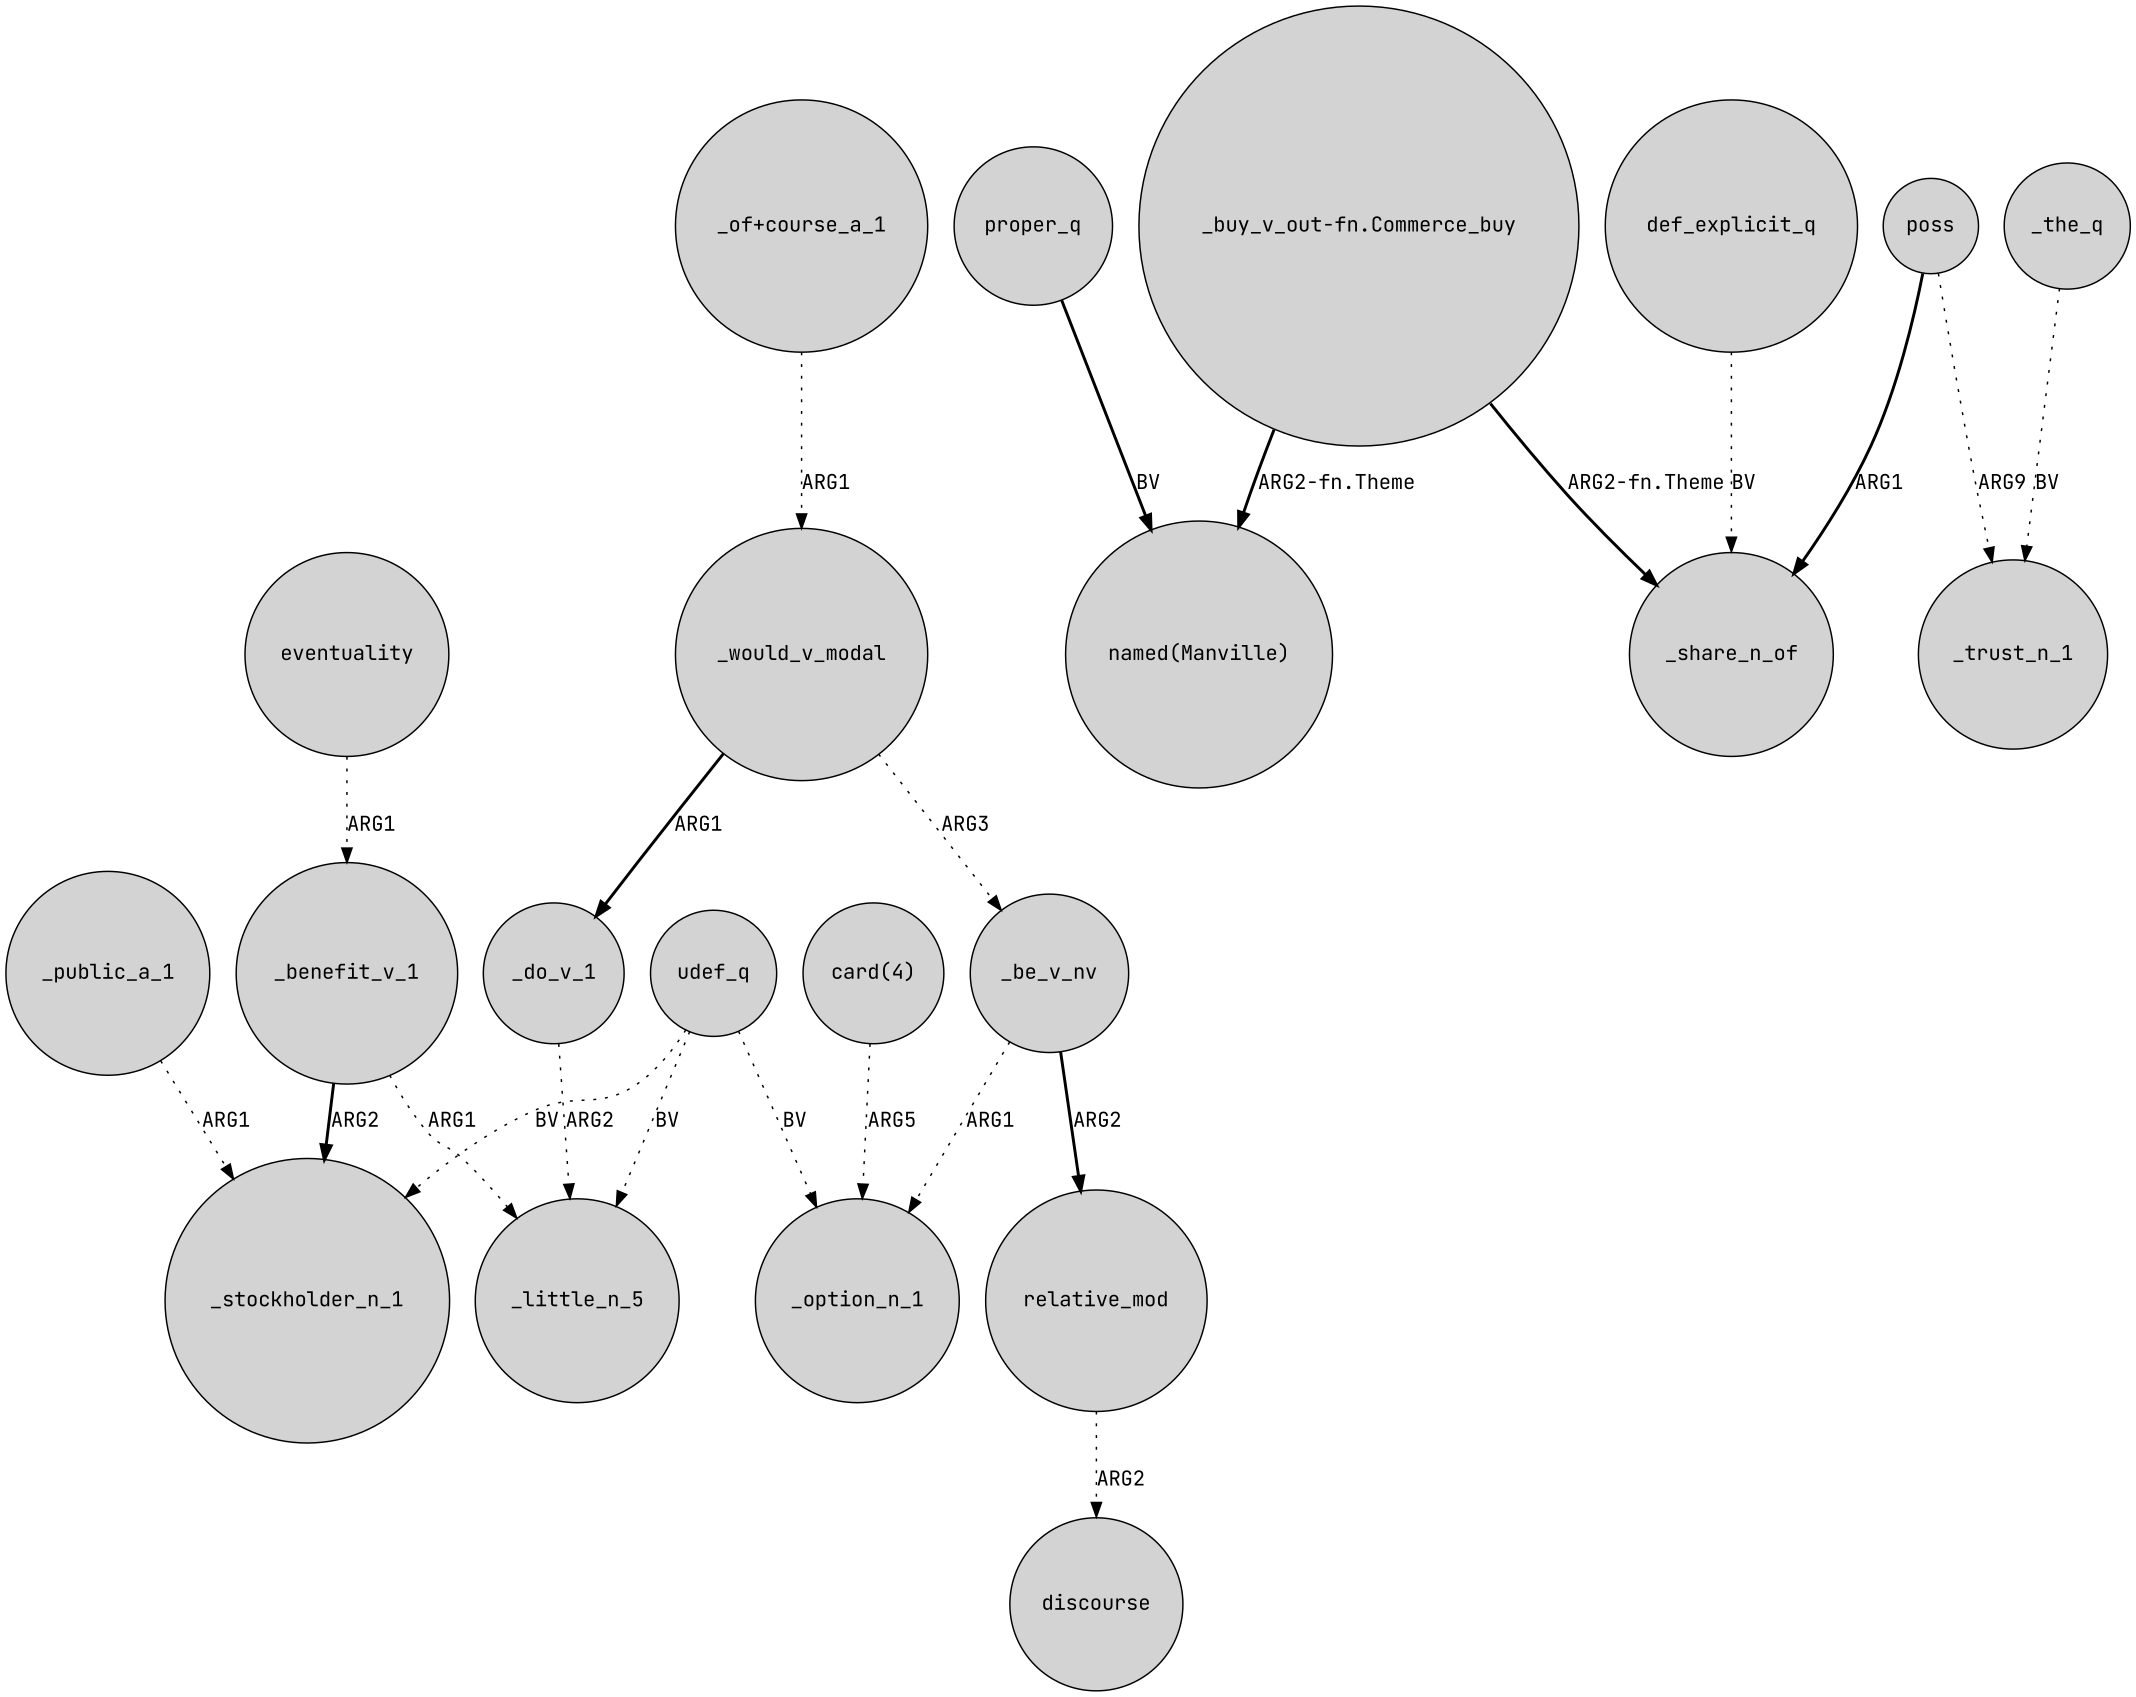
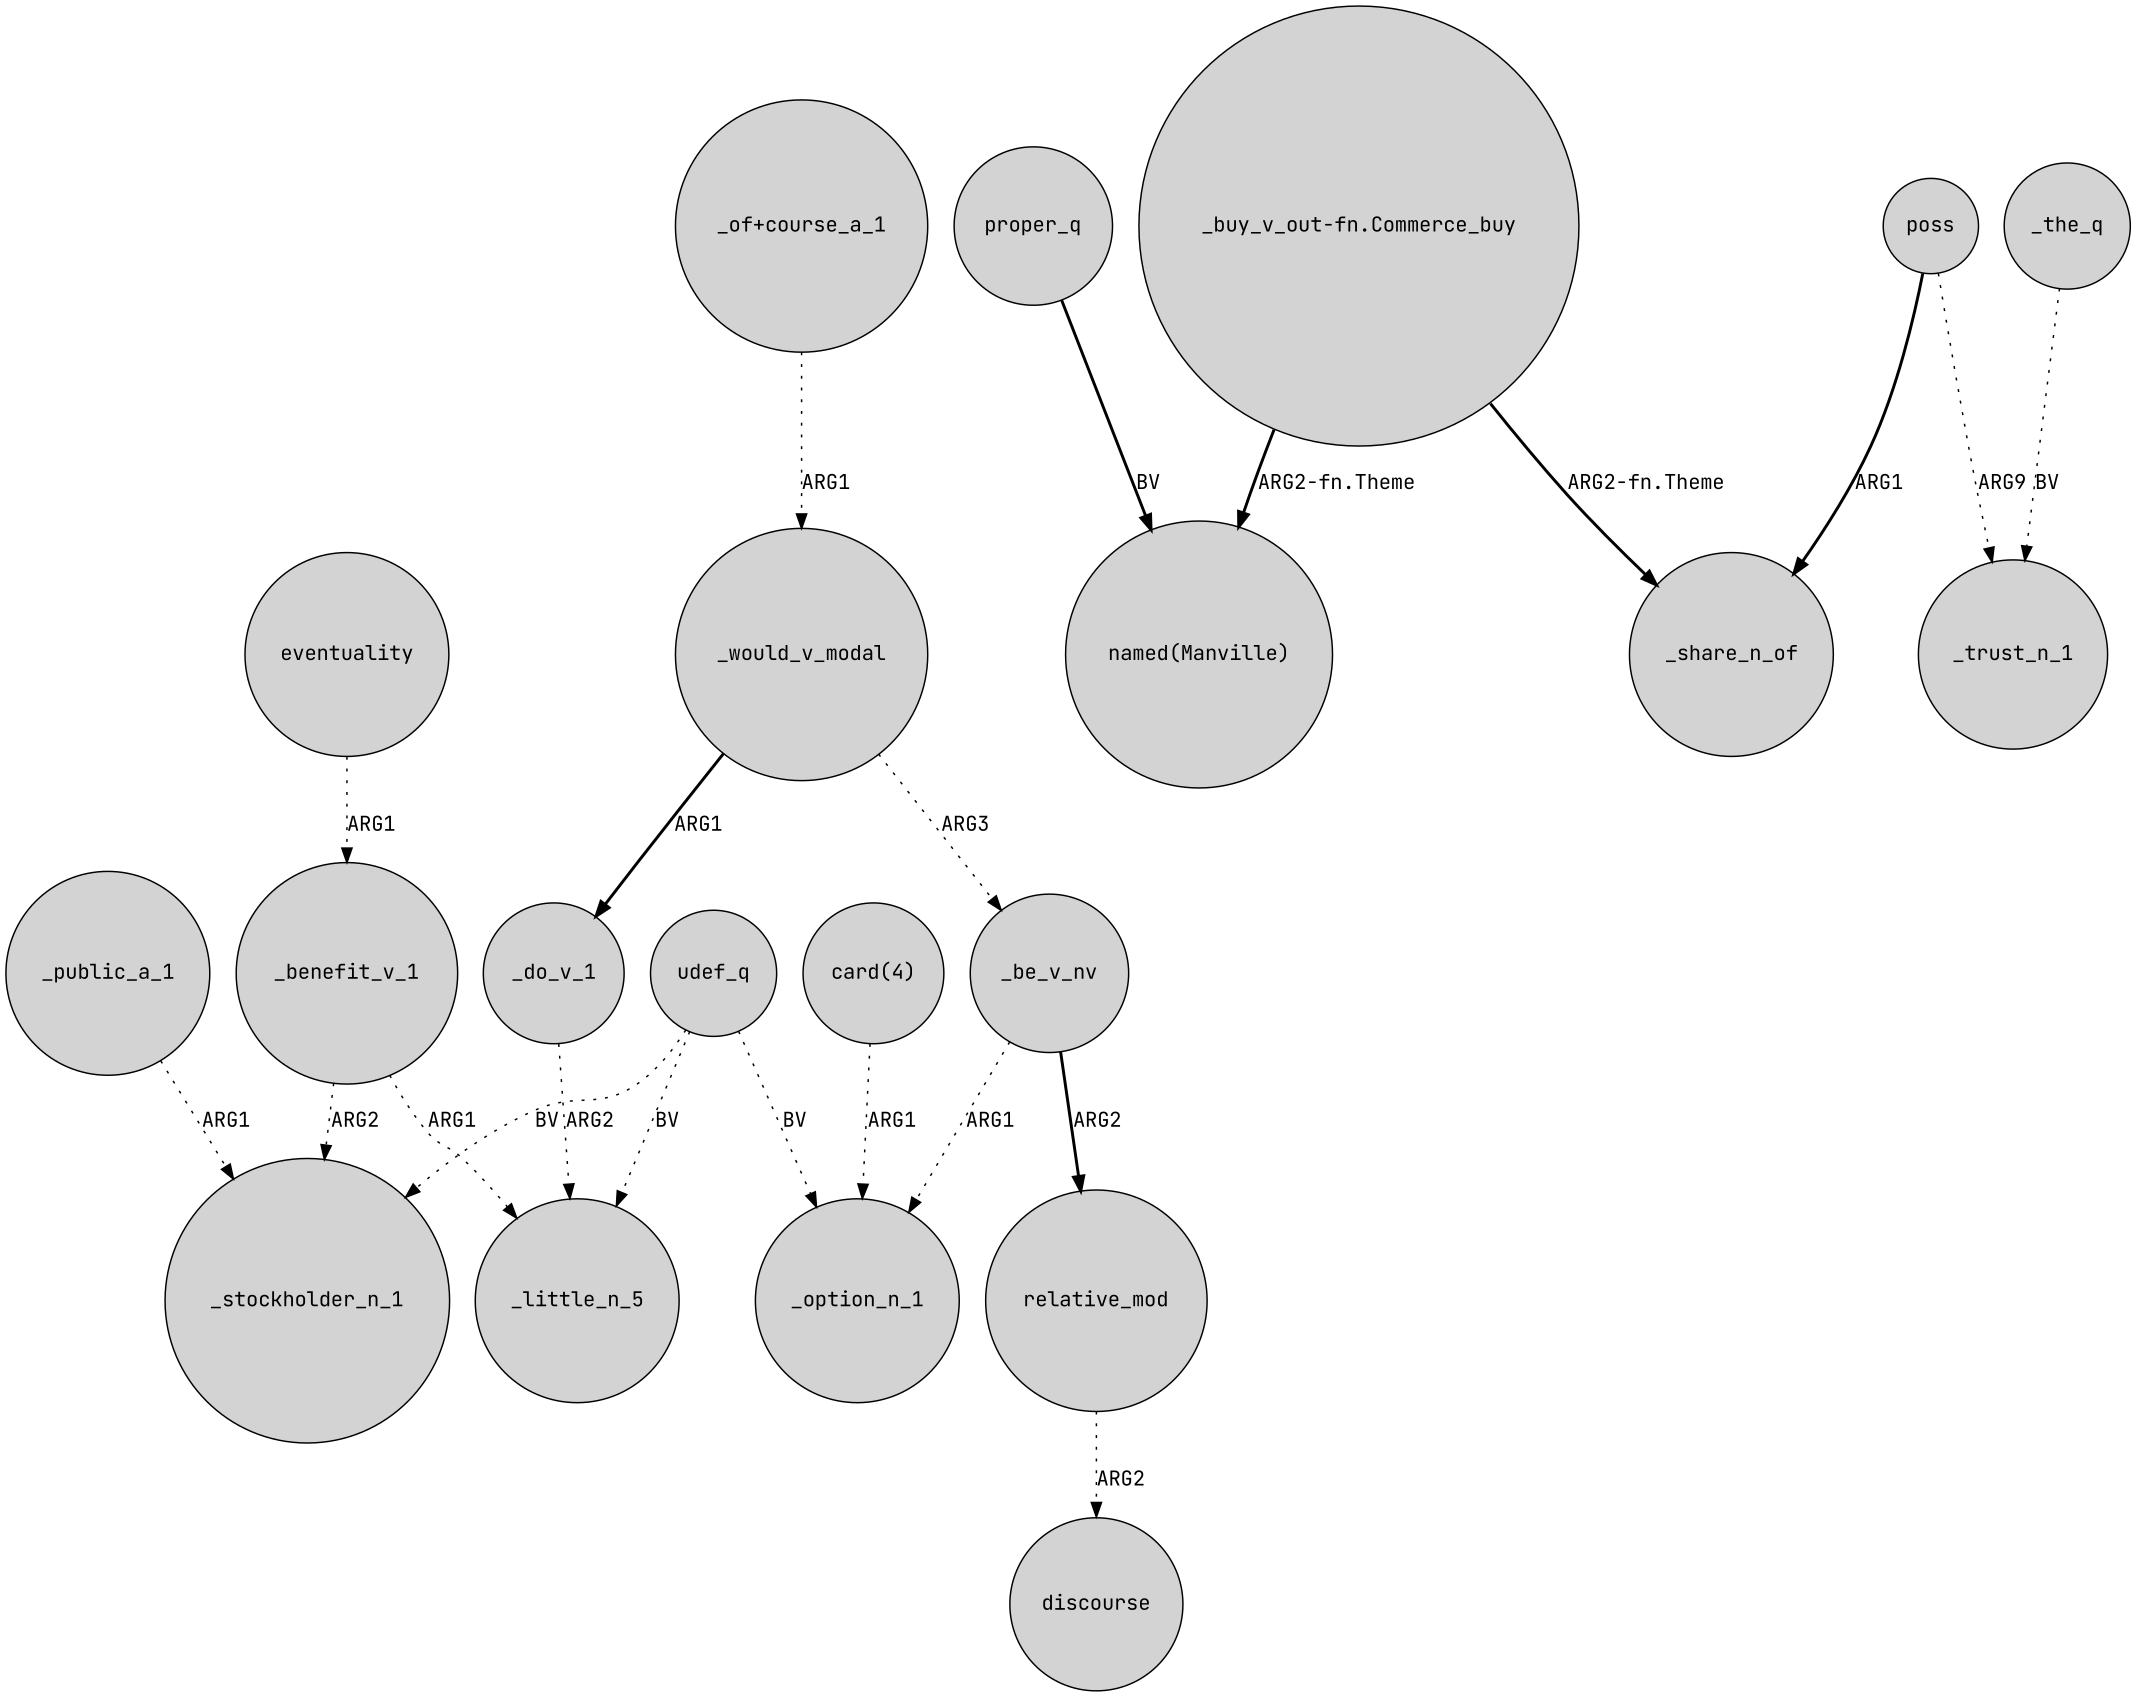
(1731, 226) -> none
(330, 1114) -> (330, 1114)
(893, 1121) -> (893, 1121)
